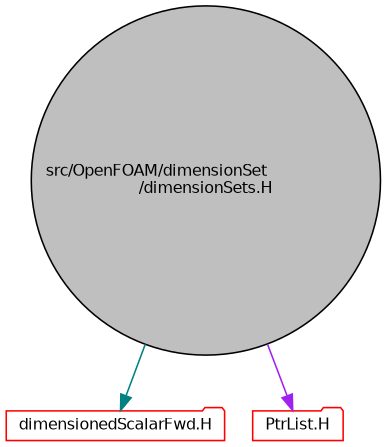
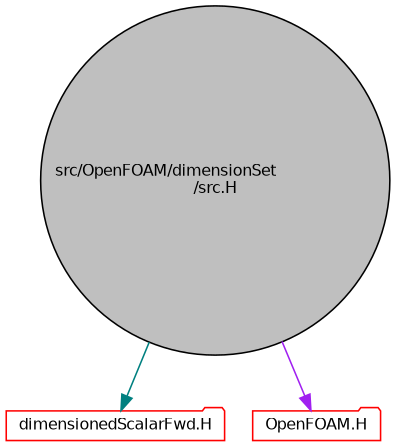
(206, 181) -> (215, 181)
(298, 426) -> (317, 426)
